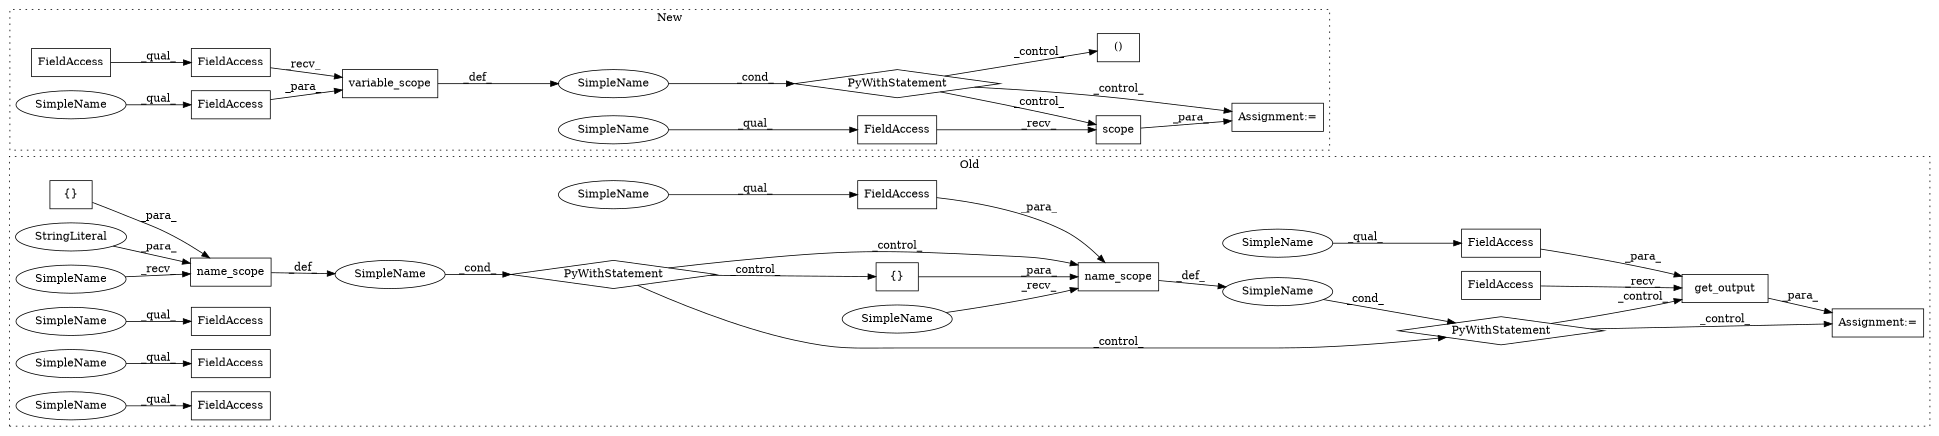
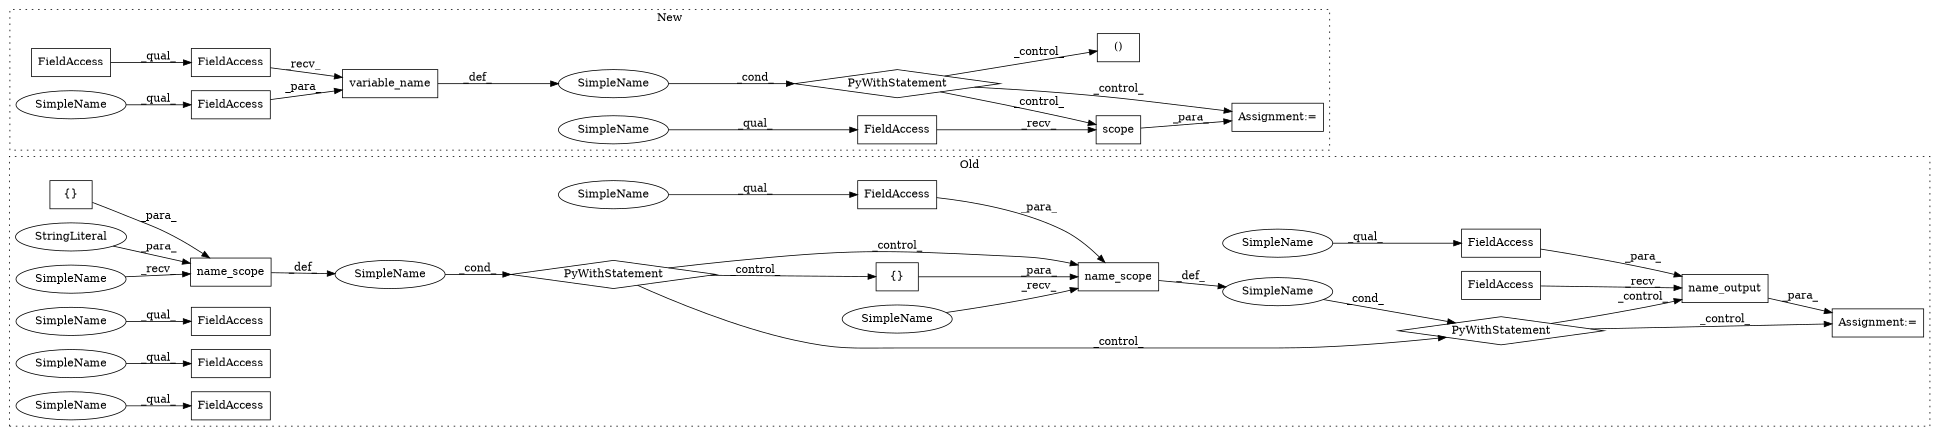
(390, 84) -> (390, 84)
(1725, 289) -> (1725, 289)
